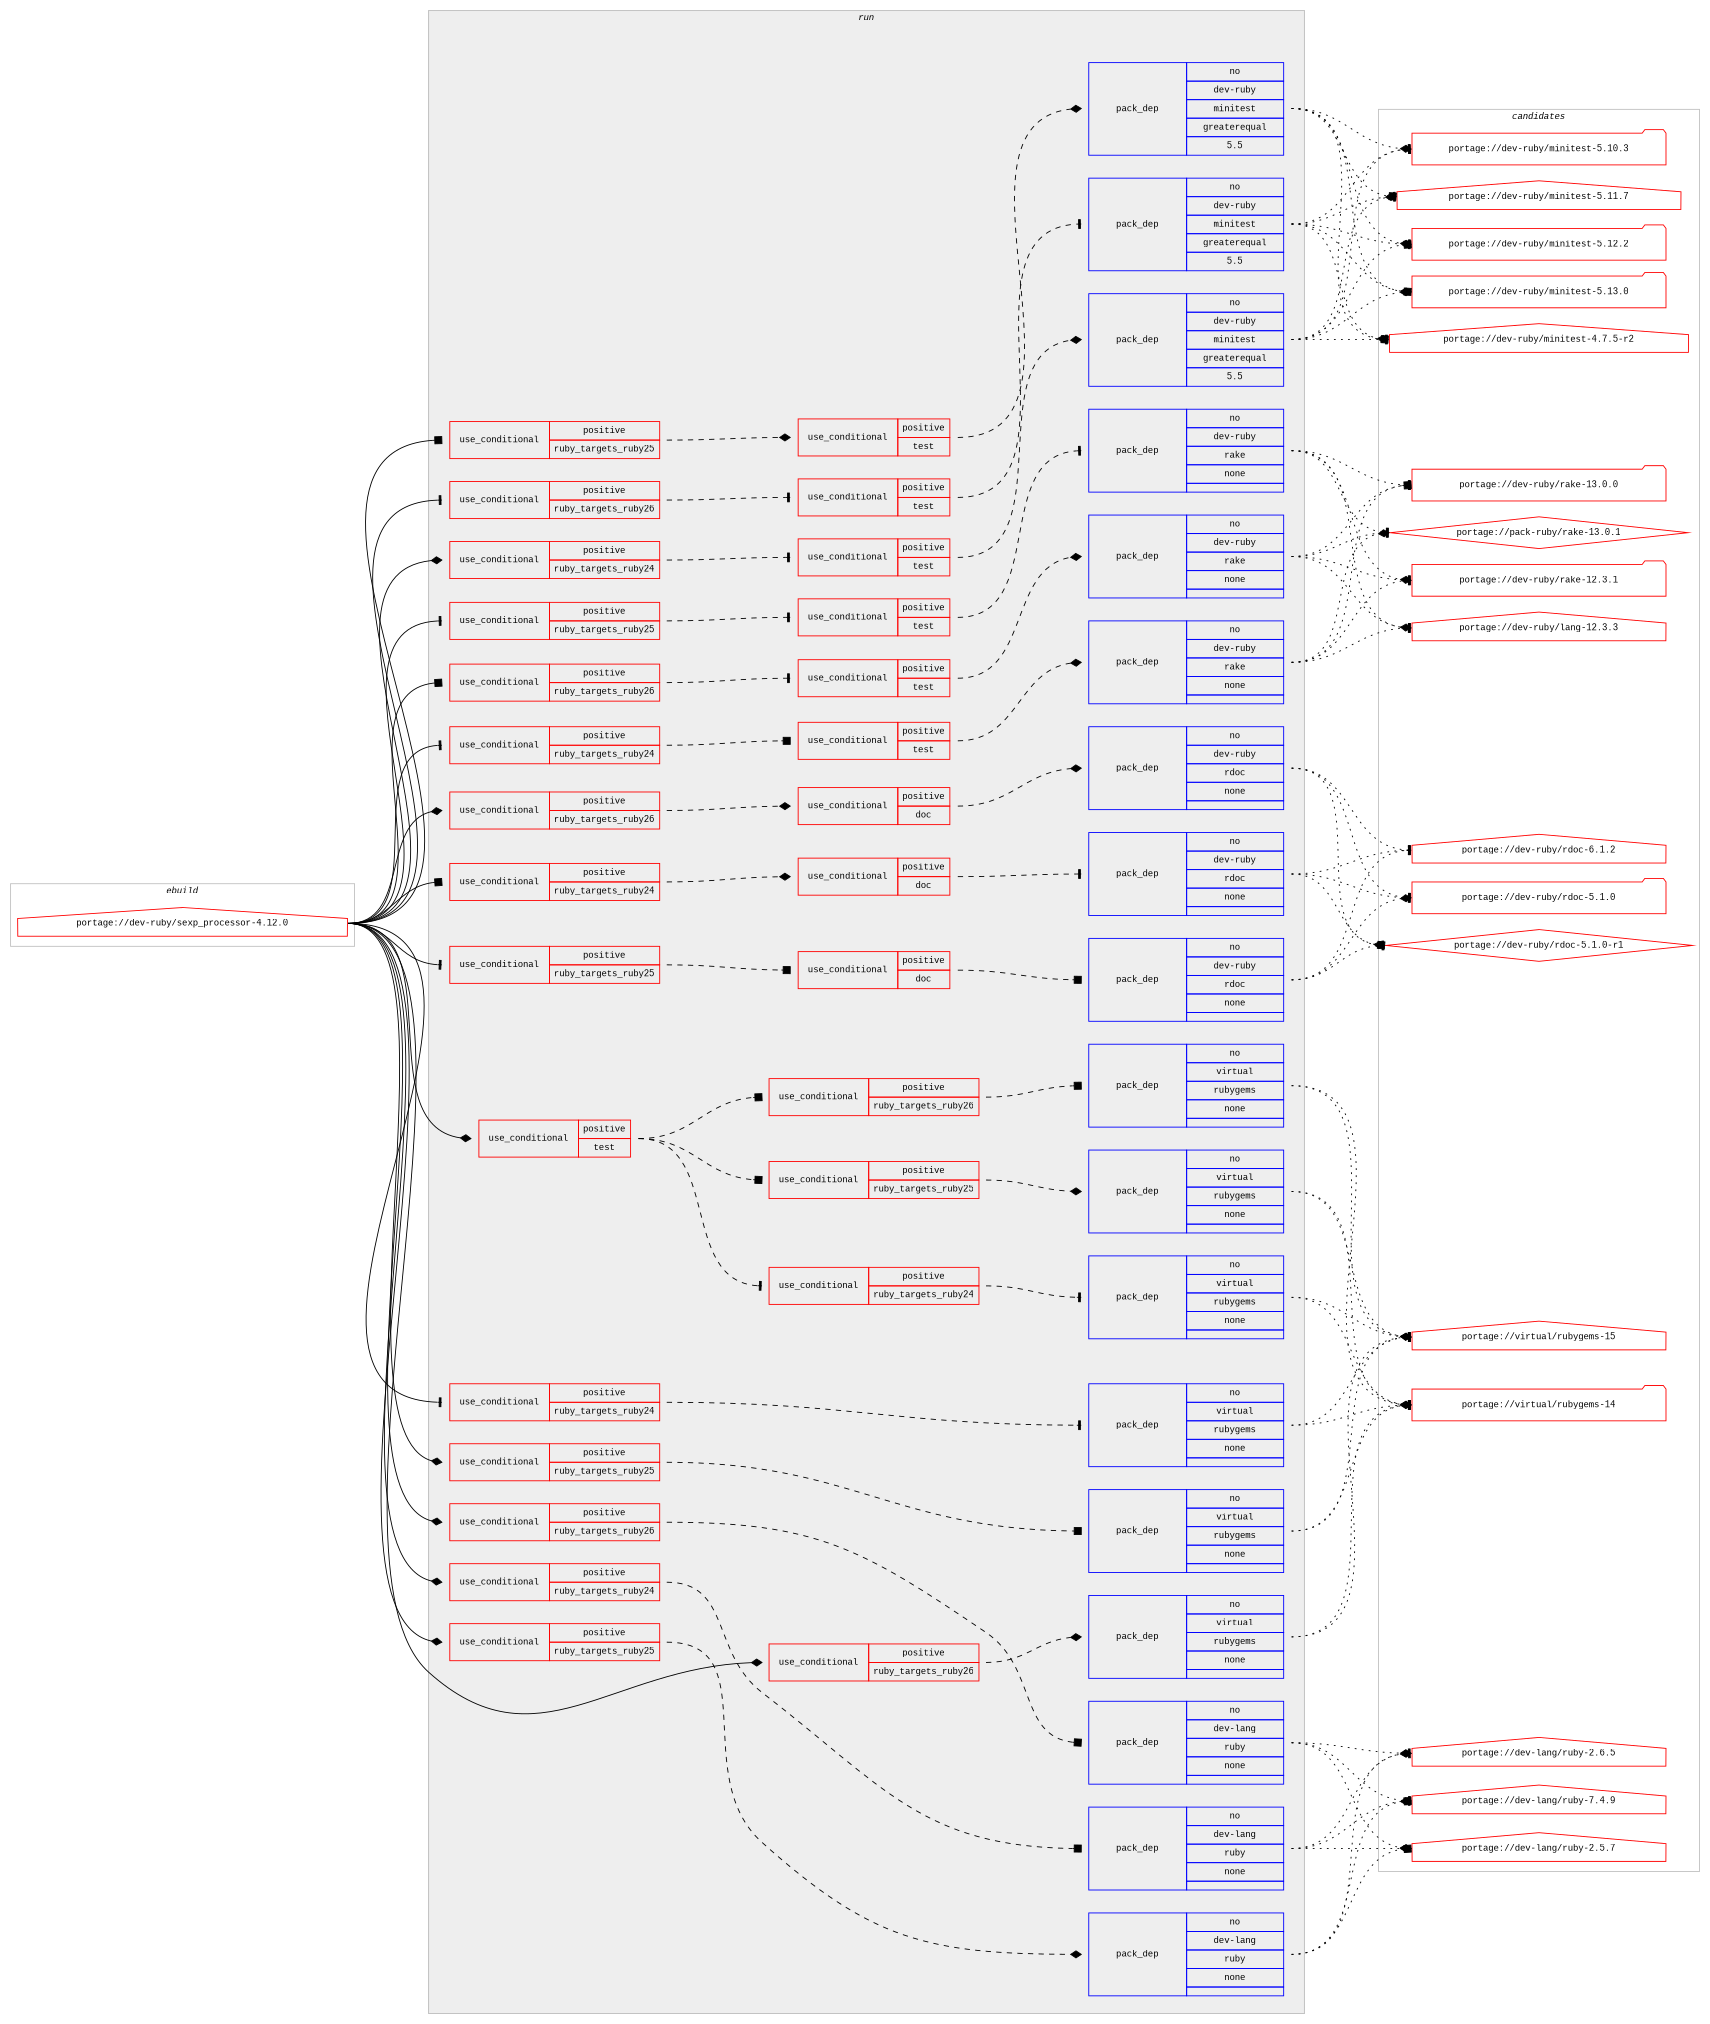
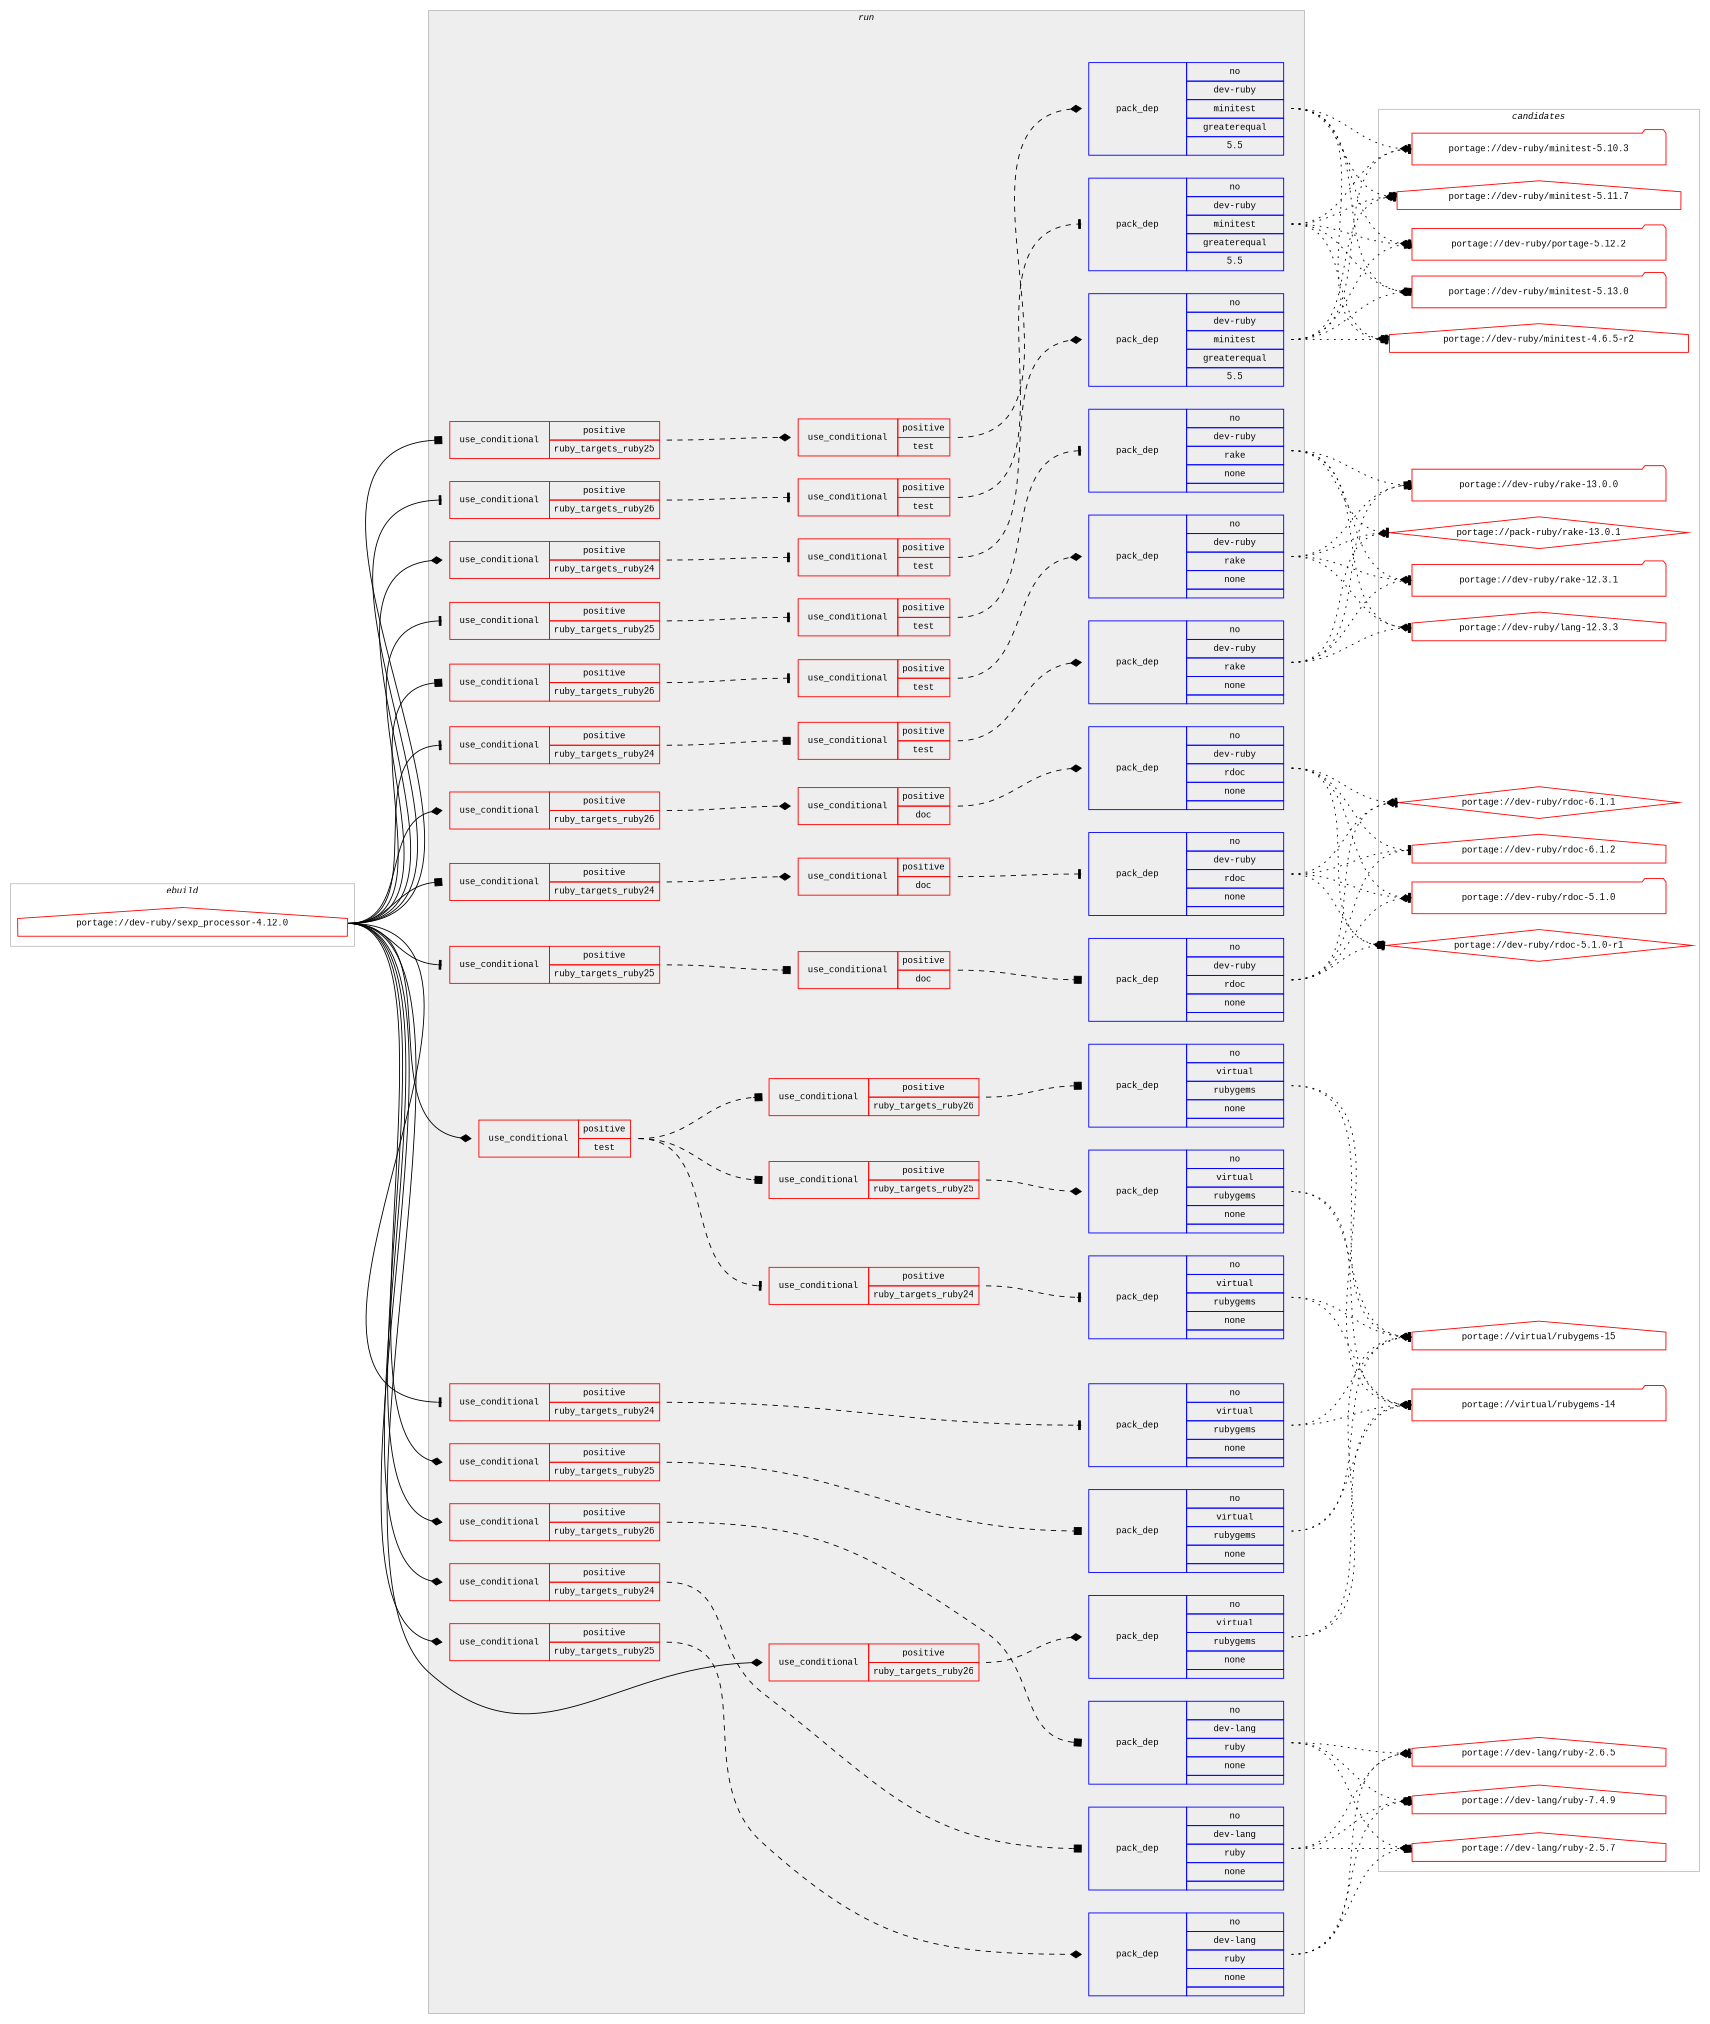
(1539, 244) -> (1539, 244)
(1539, 340) -> (1539, 340)
none -> (1539, 803)
